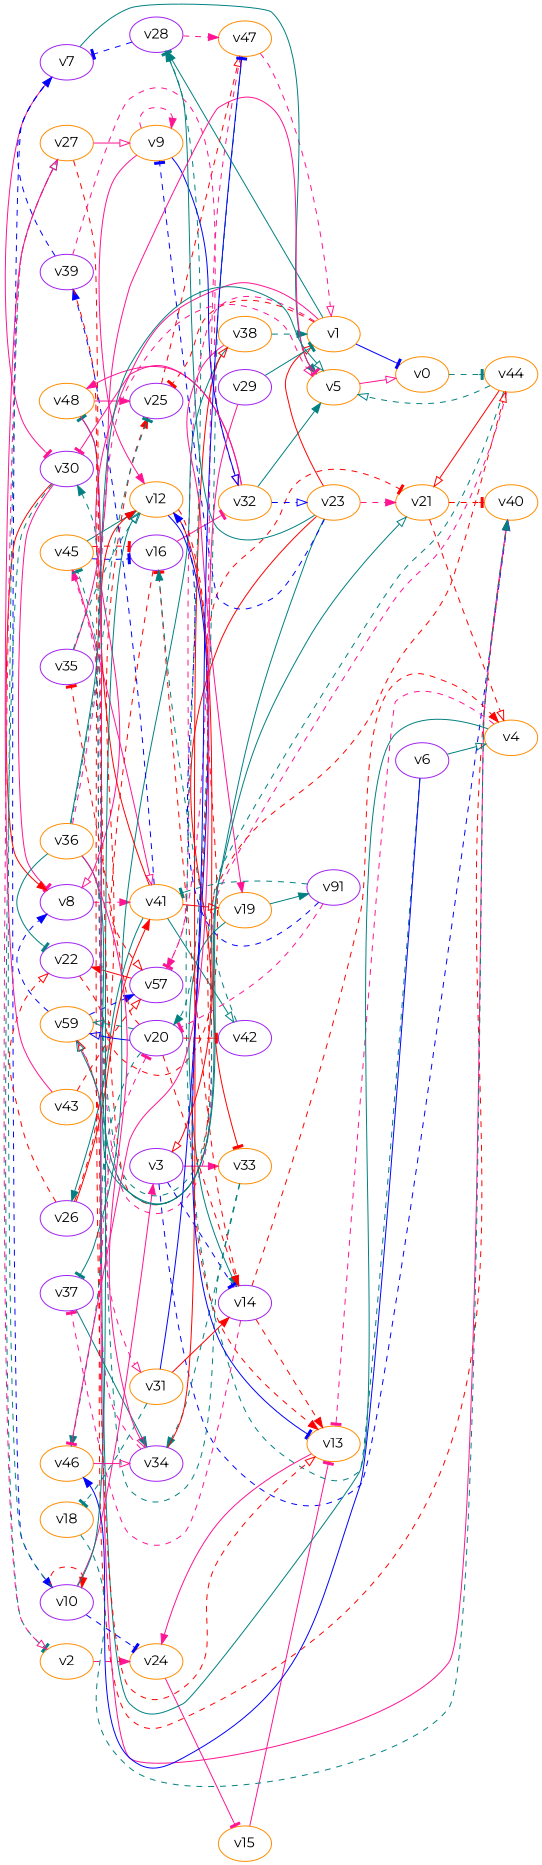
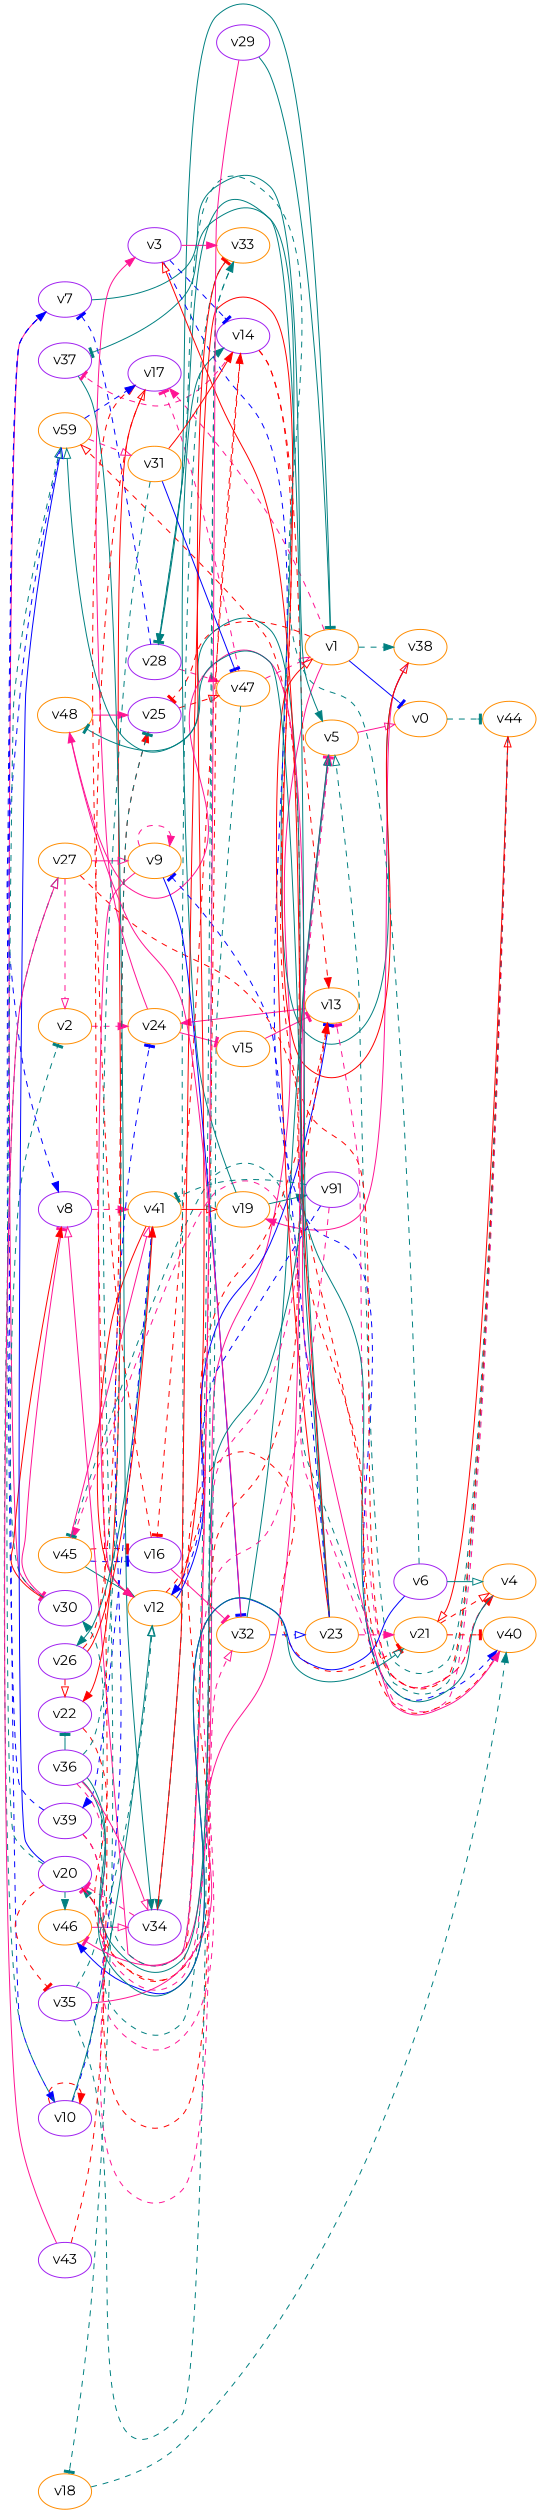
(207, 274) -> (213, 1243)
(283, 334) -> (371, 647)
(175, 370) -> none
(67, 841) -> (65, 1768)
(156, 985) -> (155, 373)
(245, 1038) -> none
(67, 1107) -> (65, 2260)
(132, 1343) -> (105, 806)
none -> (199, 2175)
